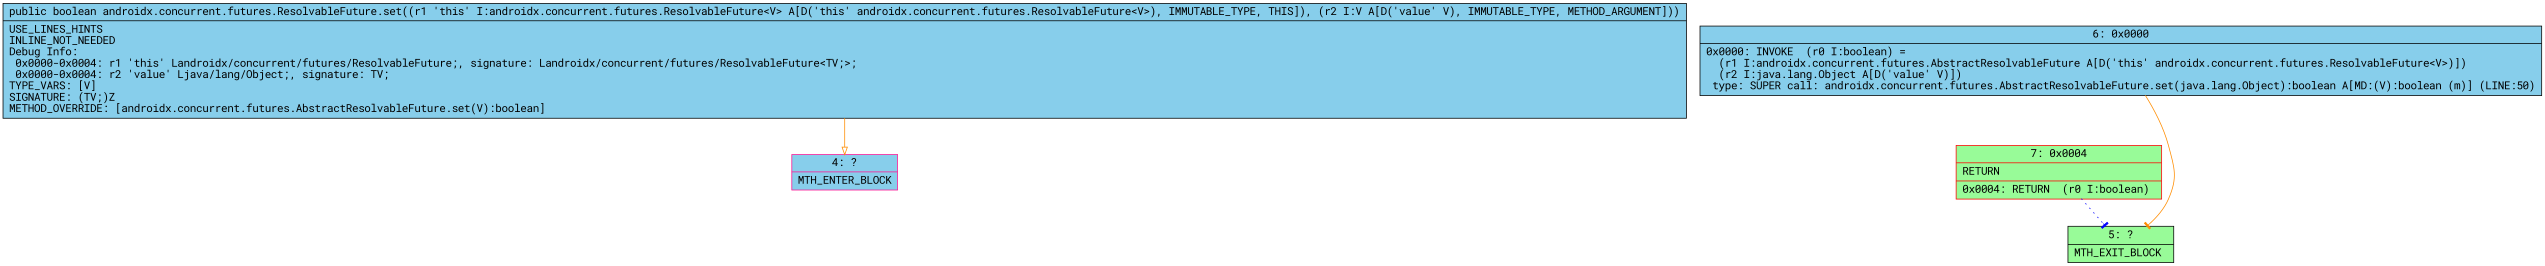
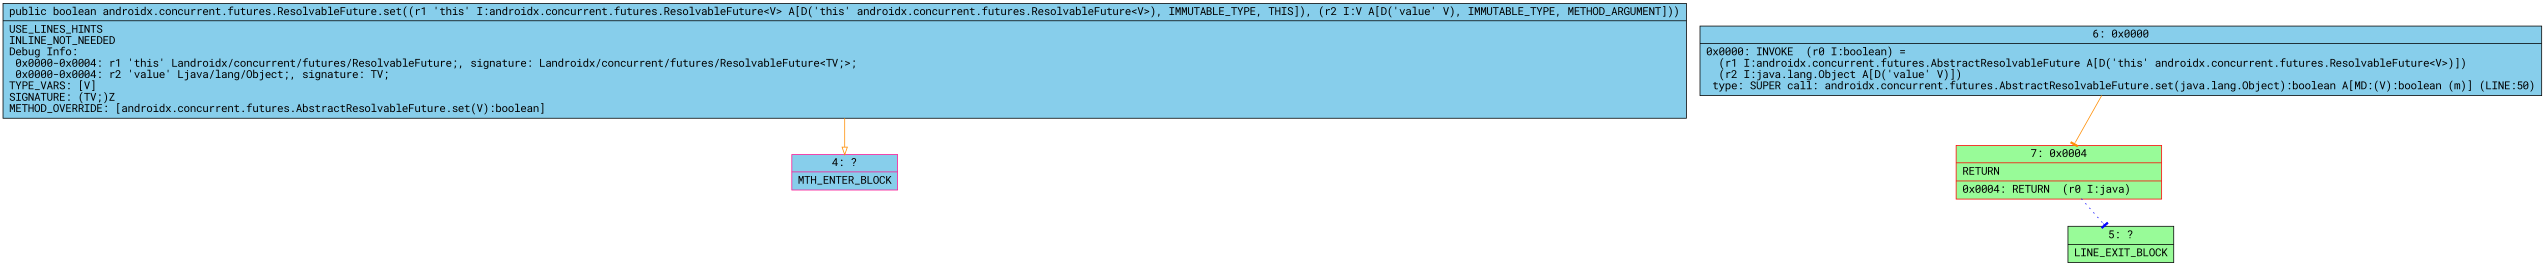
(2172, 161) -> (2089, 119)
(2059, 190) -> (2050, 190)
(2118, 253) -> (2121, 253)
